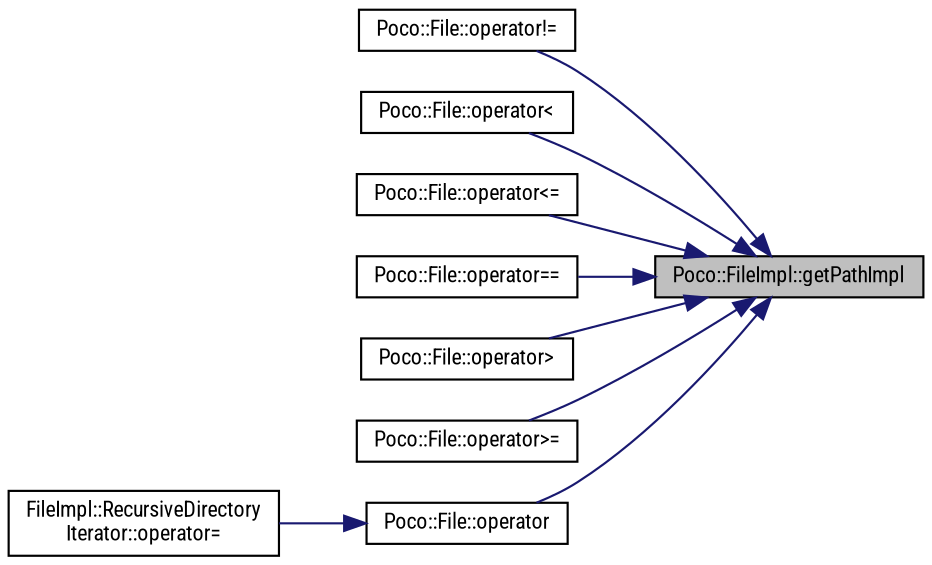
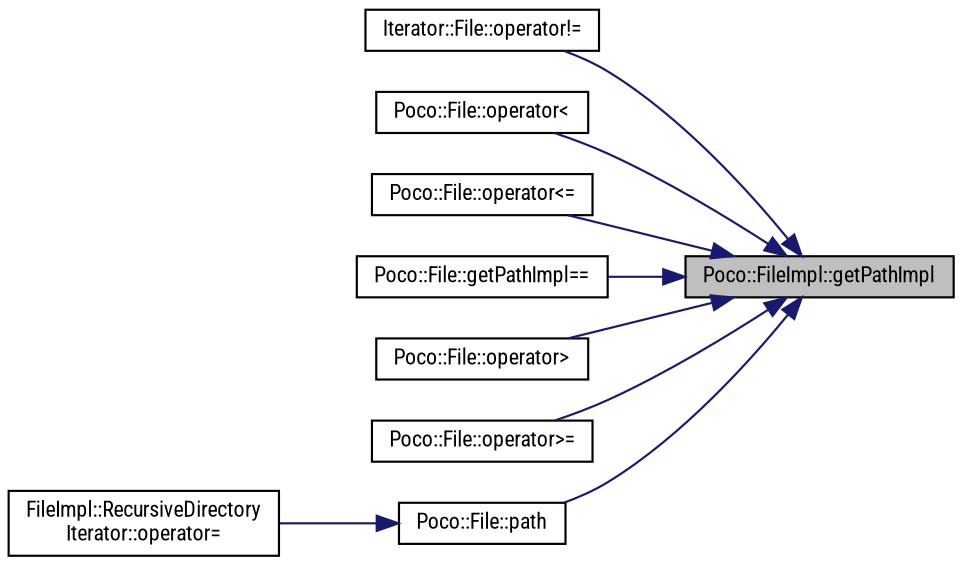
(467, 30) -> (482, 30)
(467, 277) -> (482, 277)
(467, 523) -> (482, 523)
